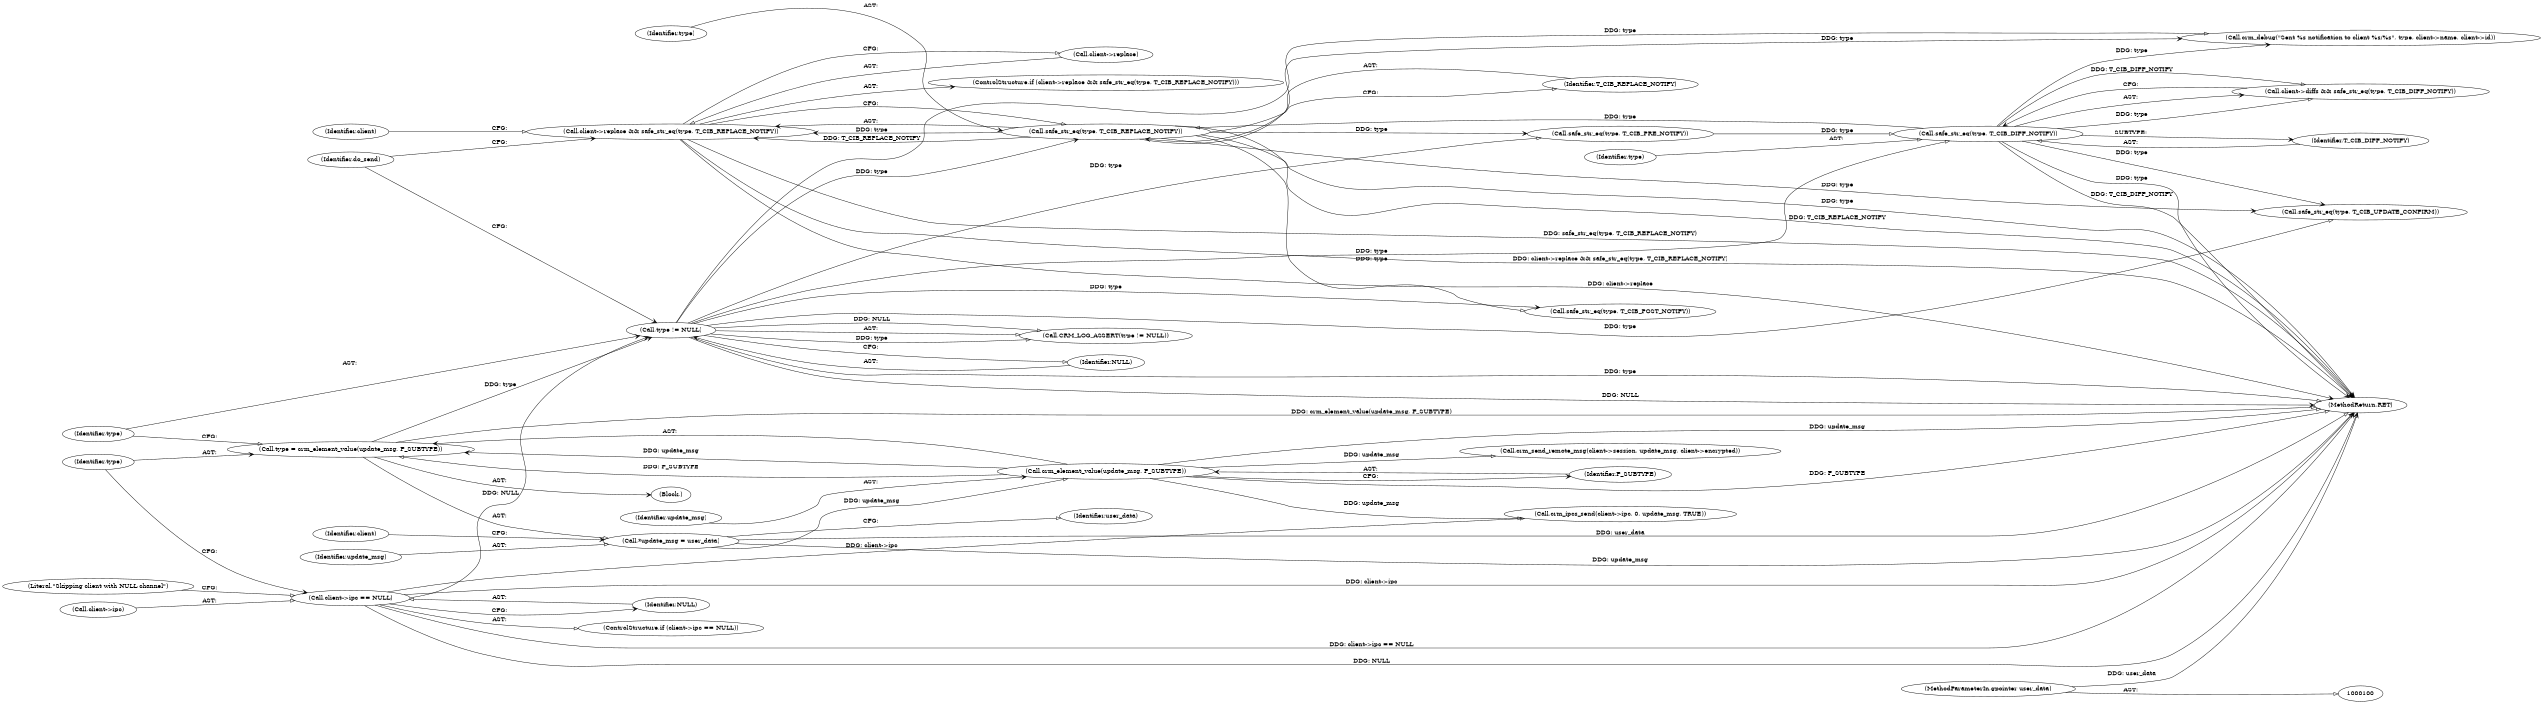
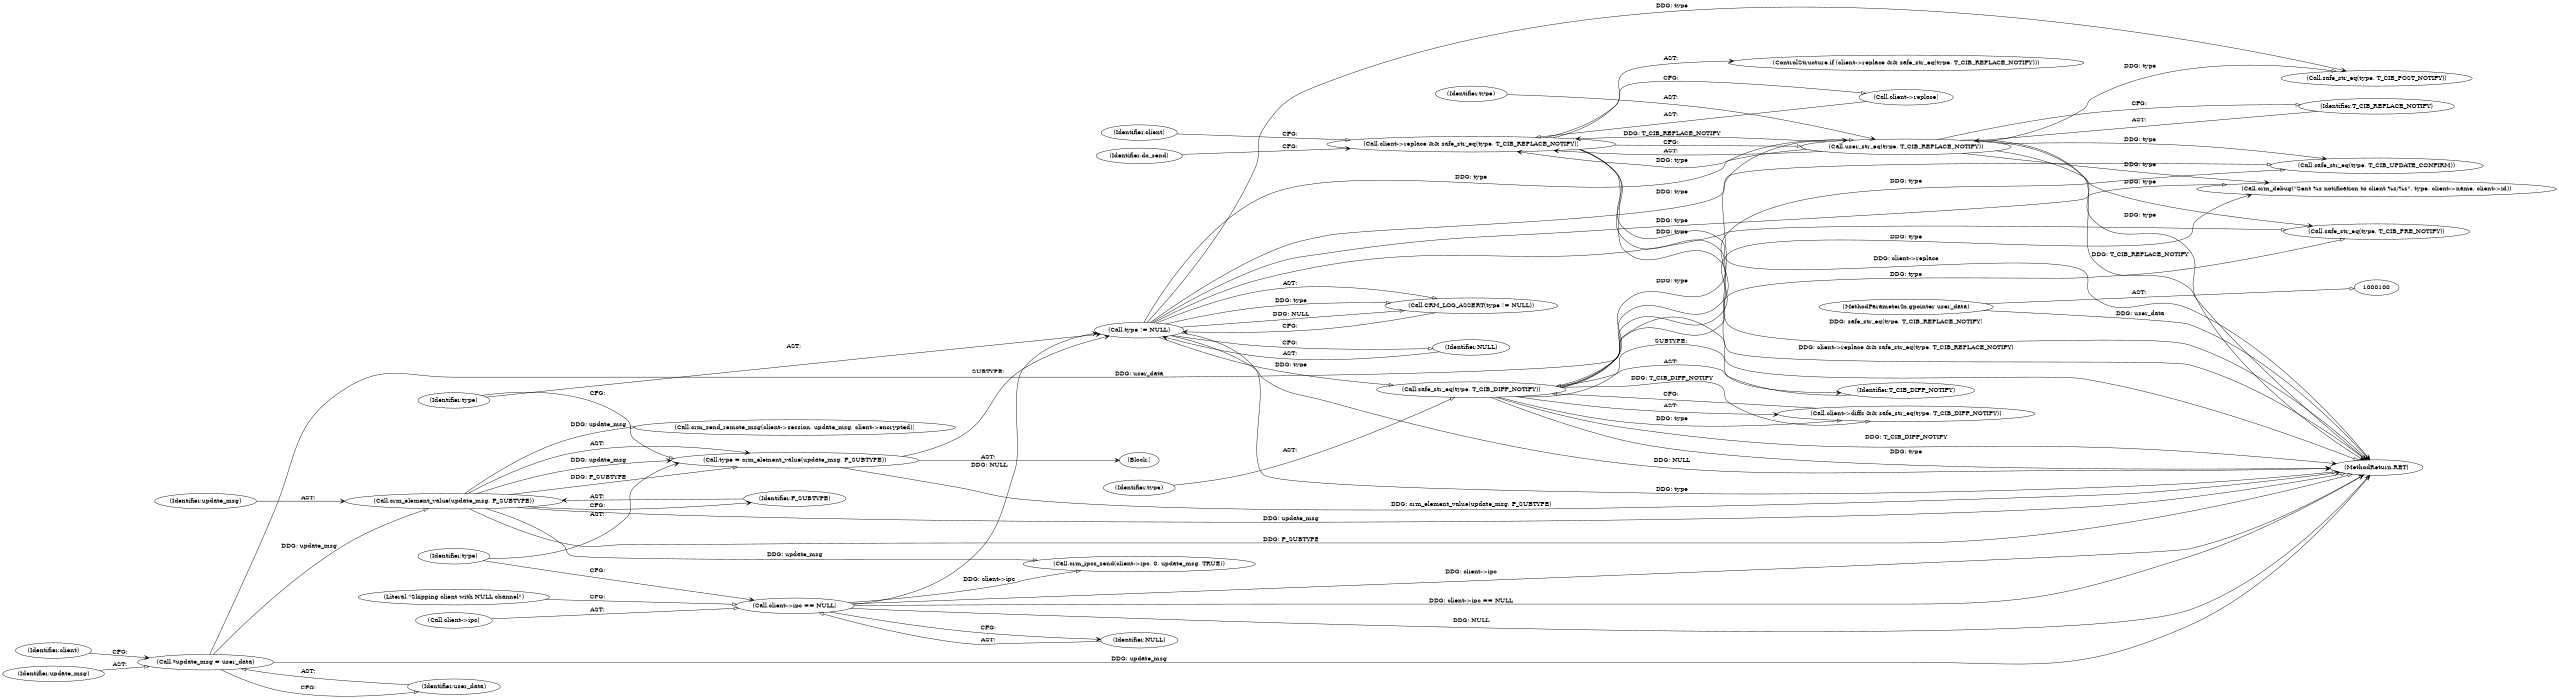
(2124, 89) -> (1686, 401)
(1106, 132) -> (1906, 147)
(1801, 134) -> (1923, 278)
(2171, 173) -> (1857, 192)
(509, 244) -> (1312, 330)
(501, 385) -> (989, 372)
(1353, 415) -> (1587, 508)
(471, 515) -> (327, 679)
(671, 628) -> none
